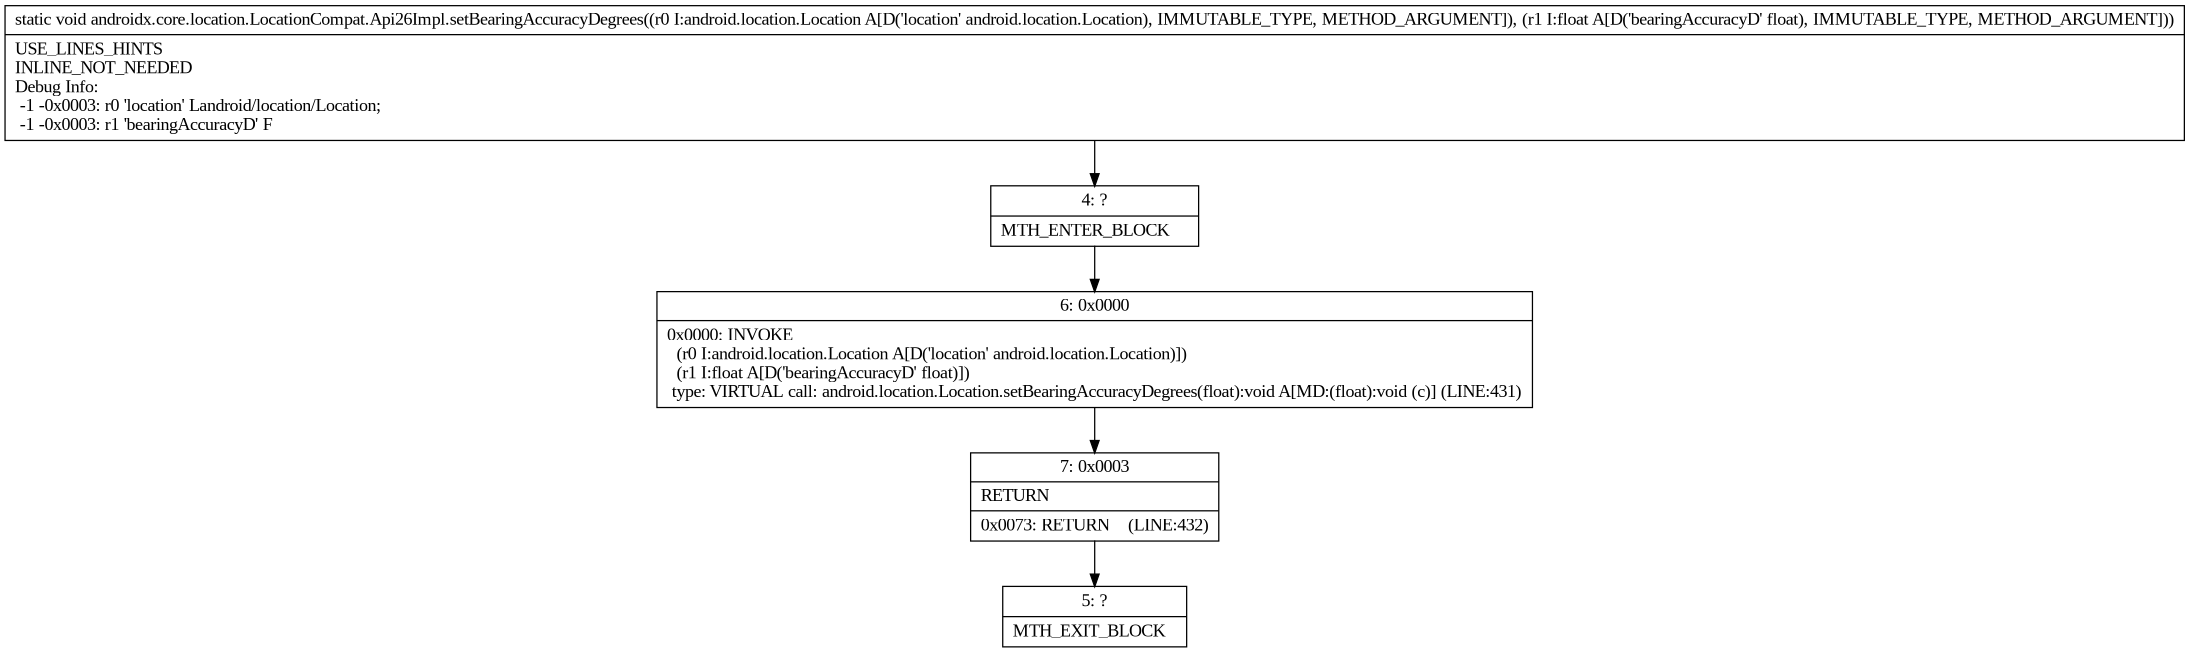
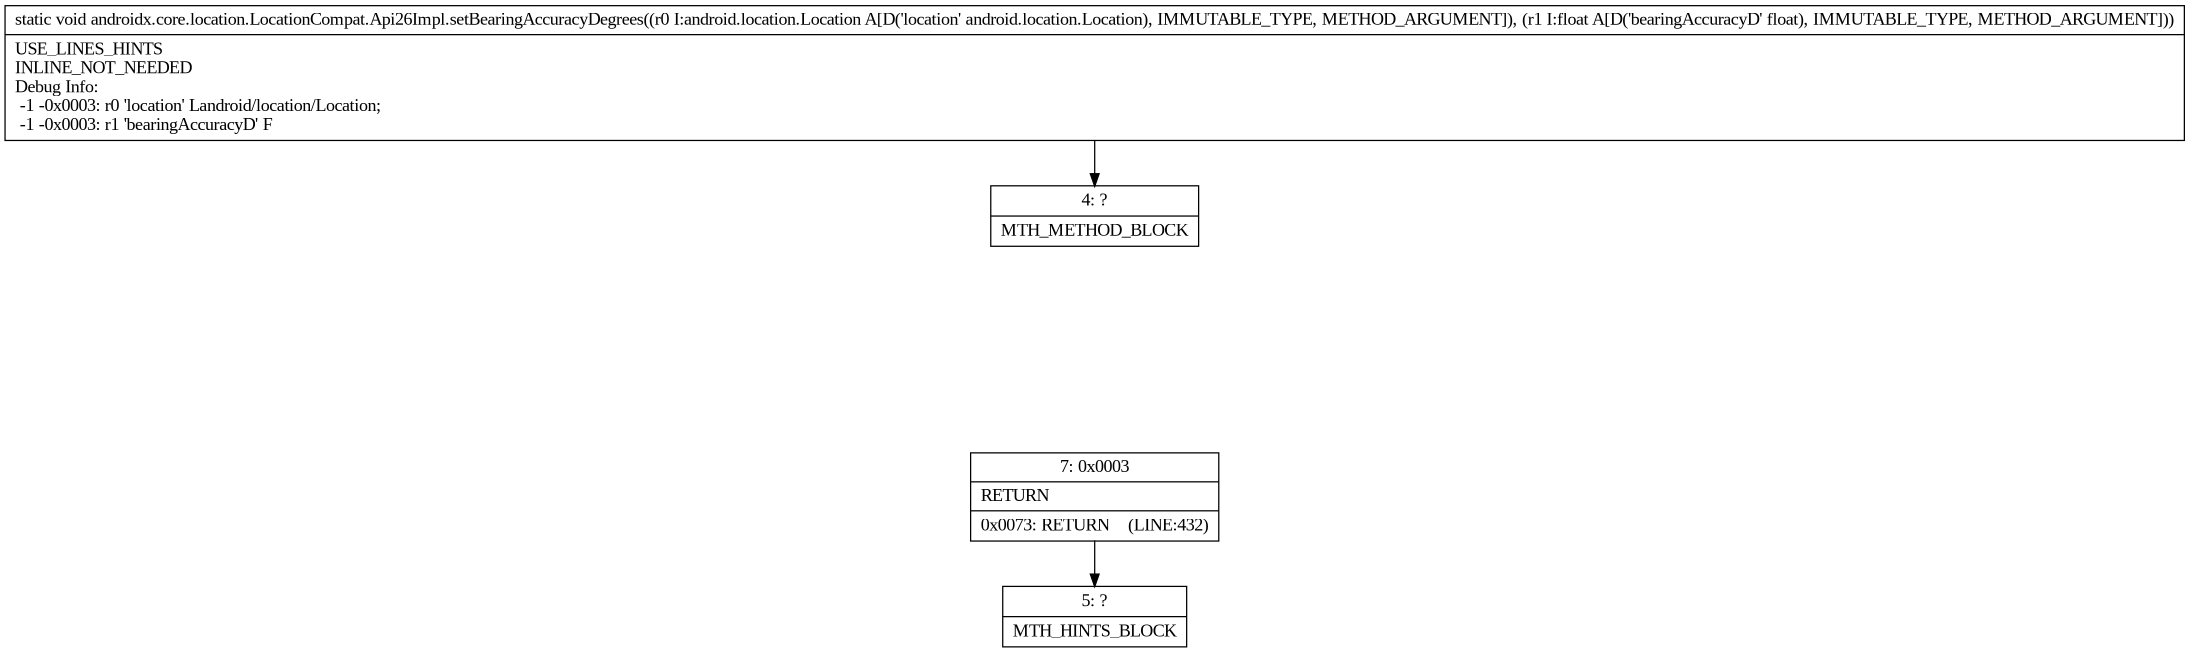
(1085, 231) -> (1095, 231)
(1095, 350) -> none
(1089, 631) -> (1095, 631)
